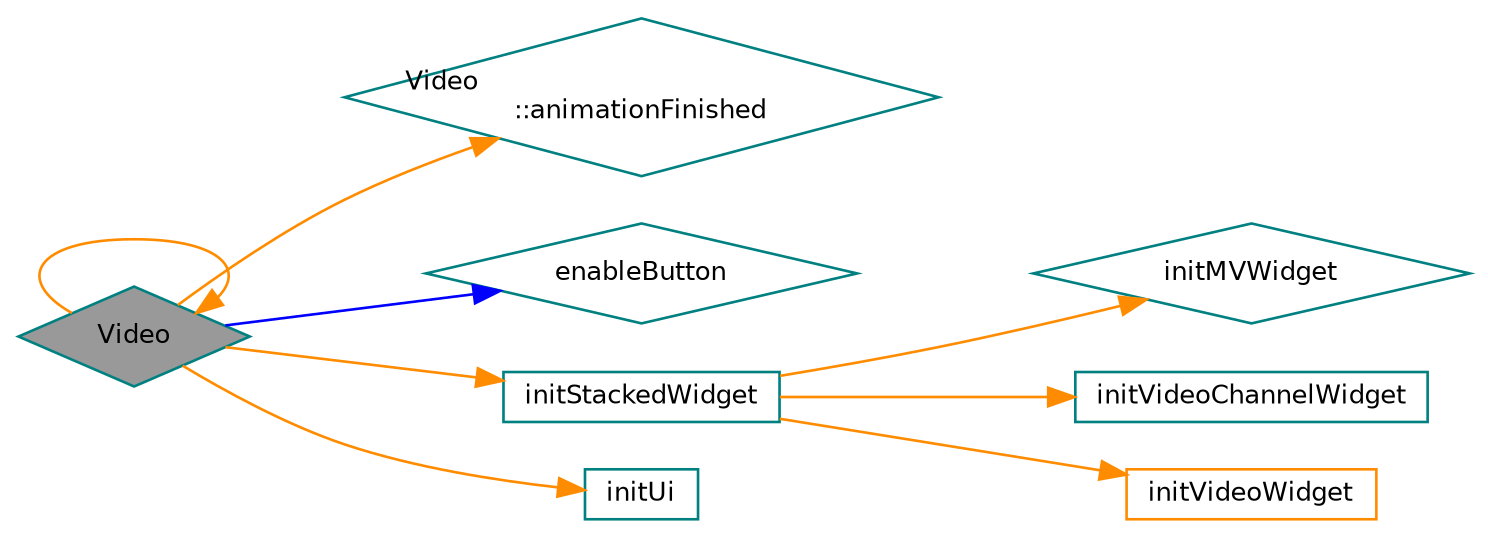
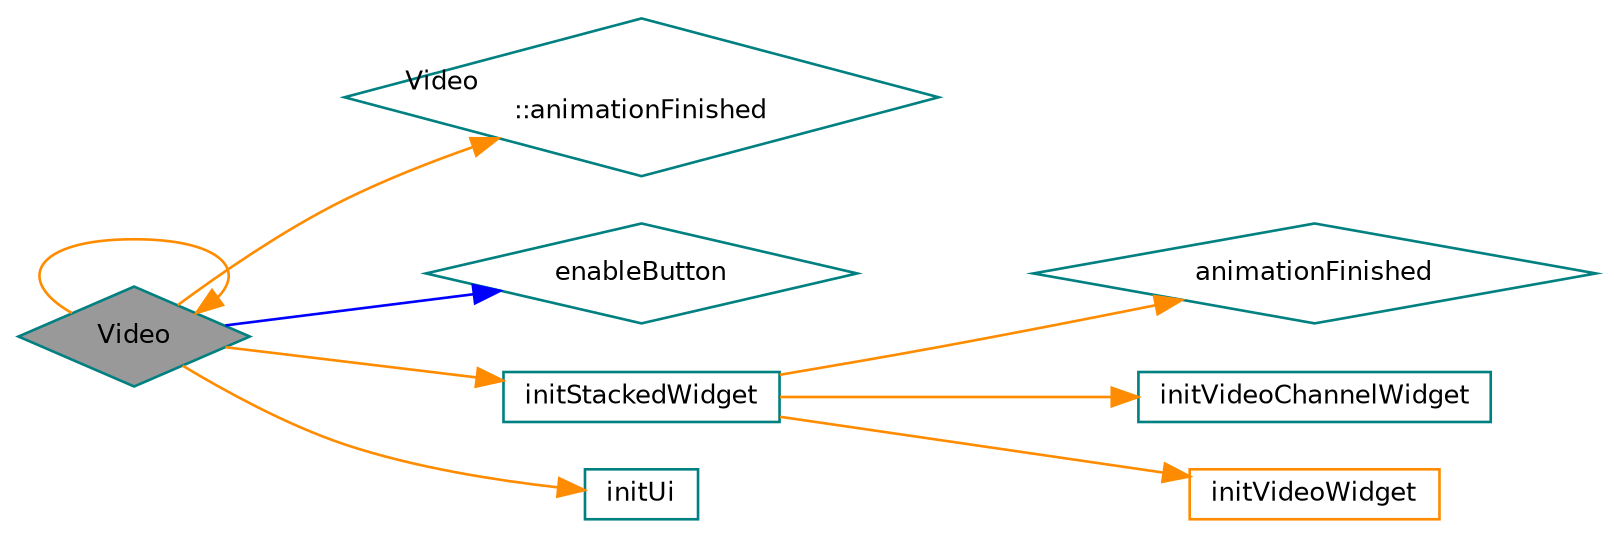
(1251, 273) -> (1315, 273)
